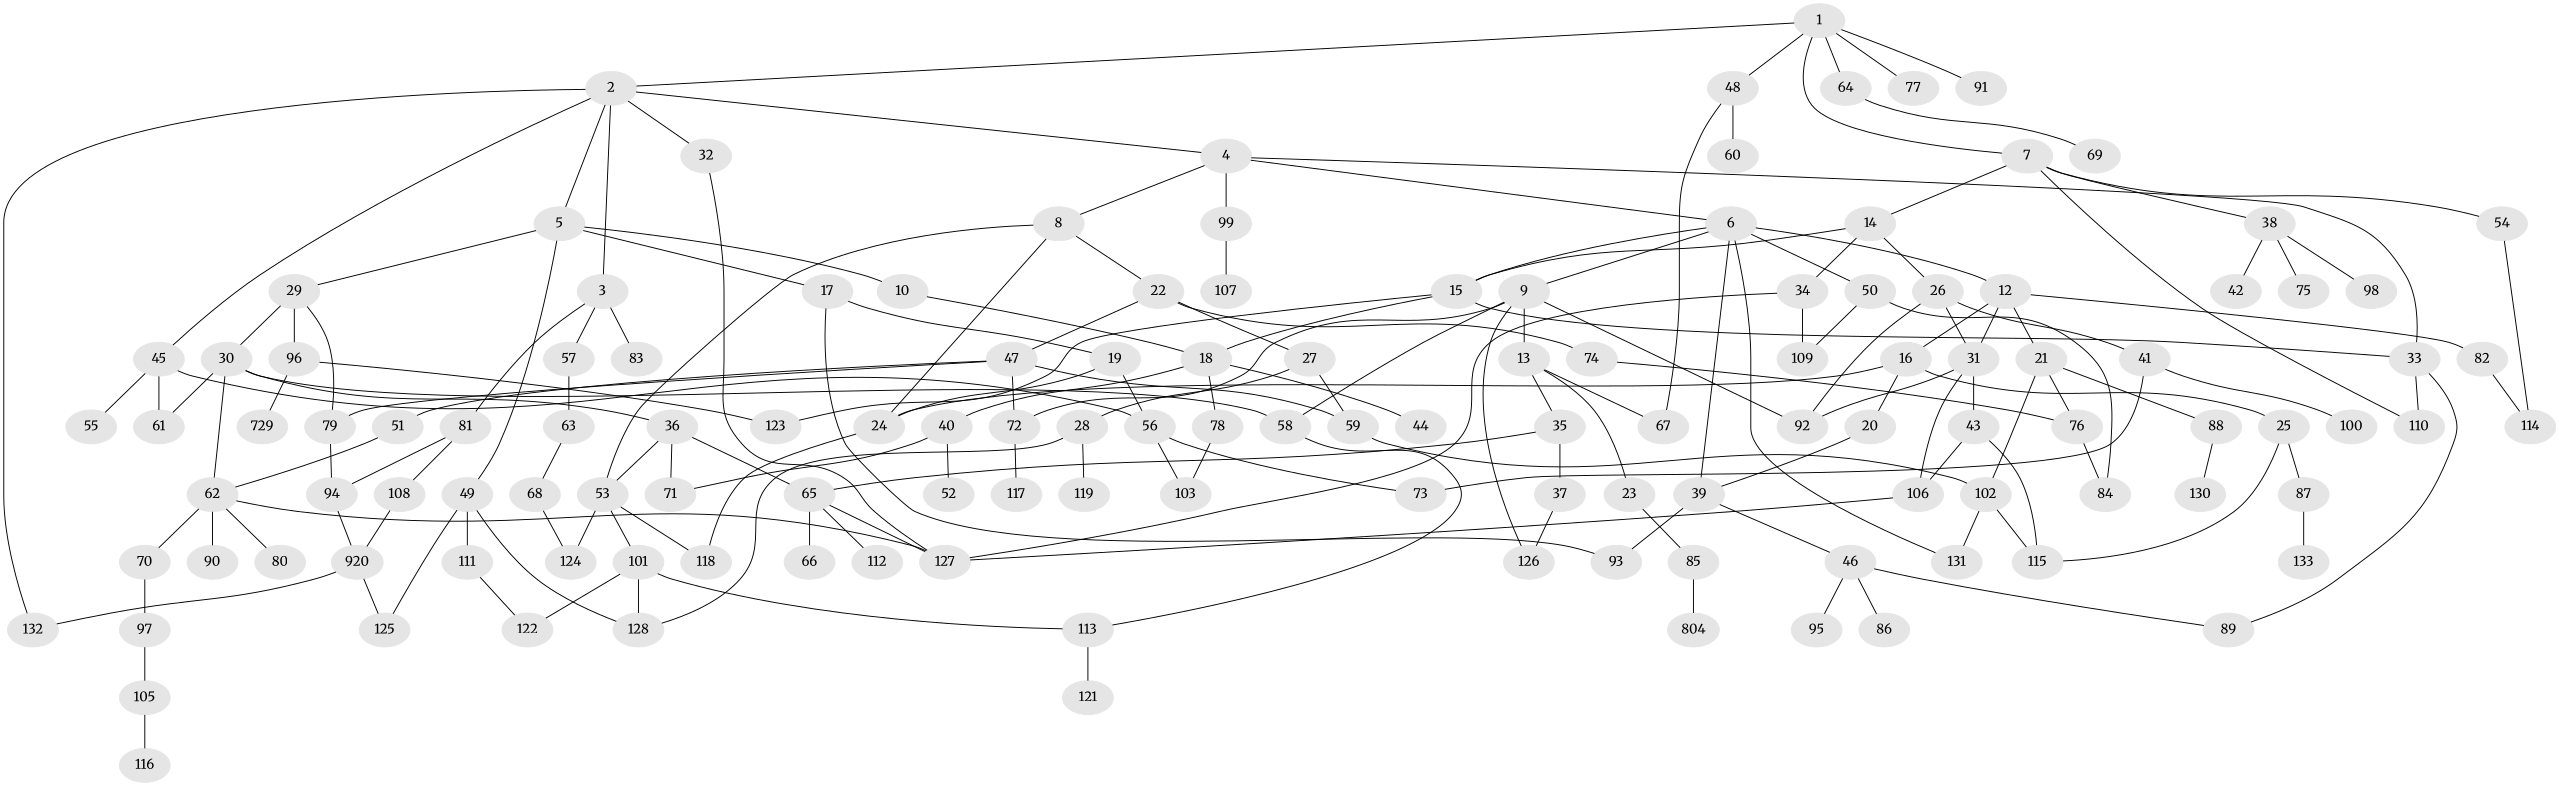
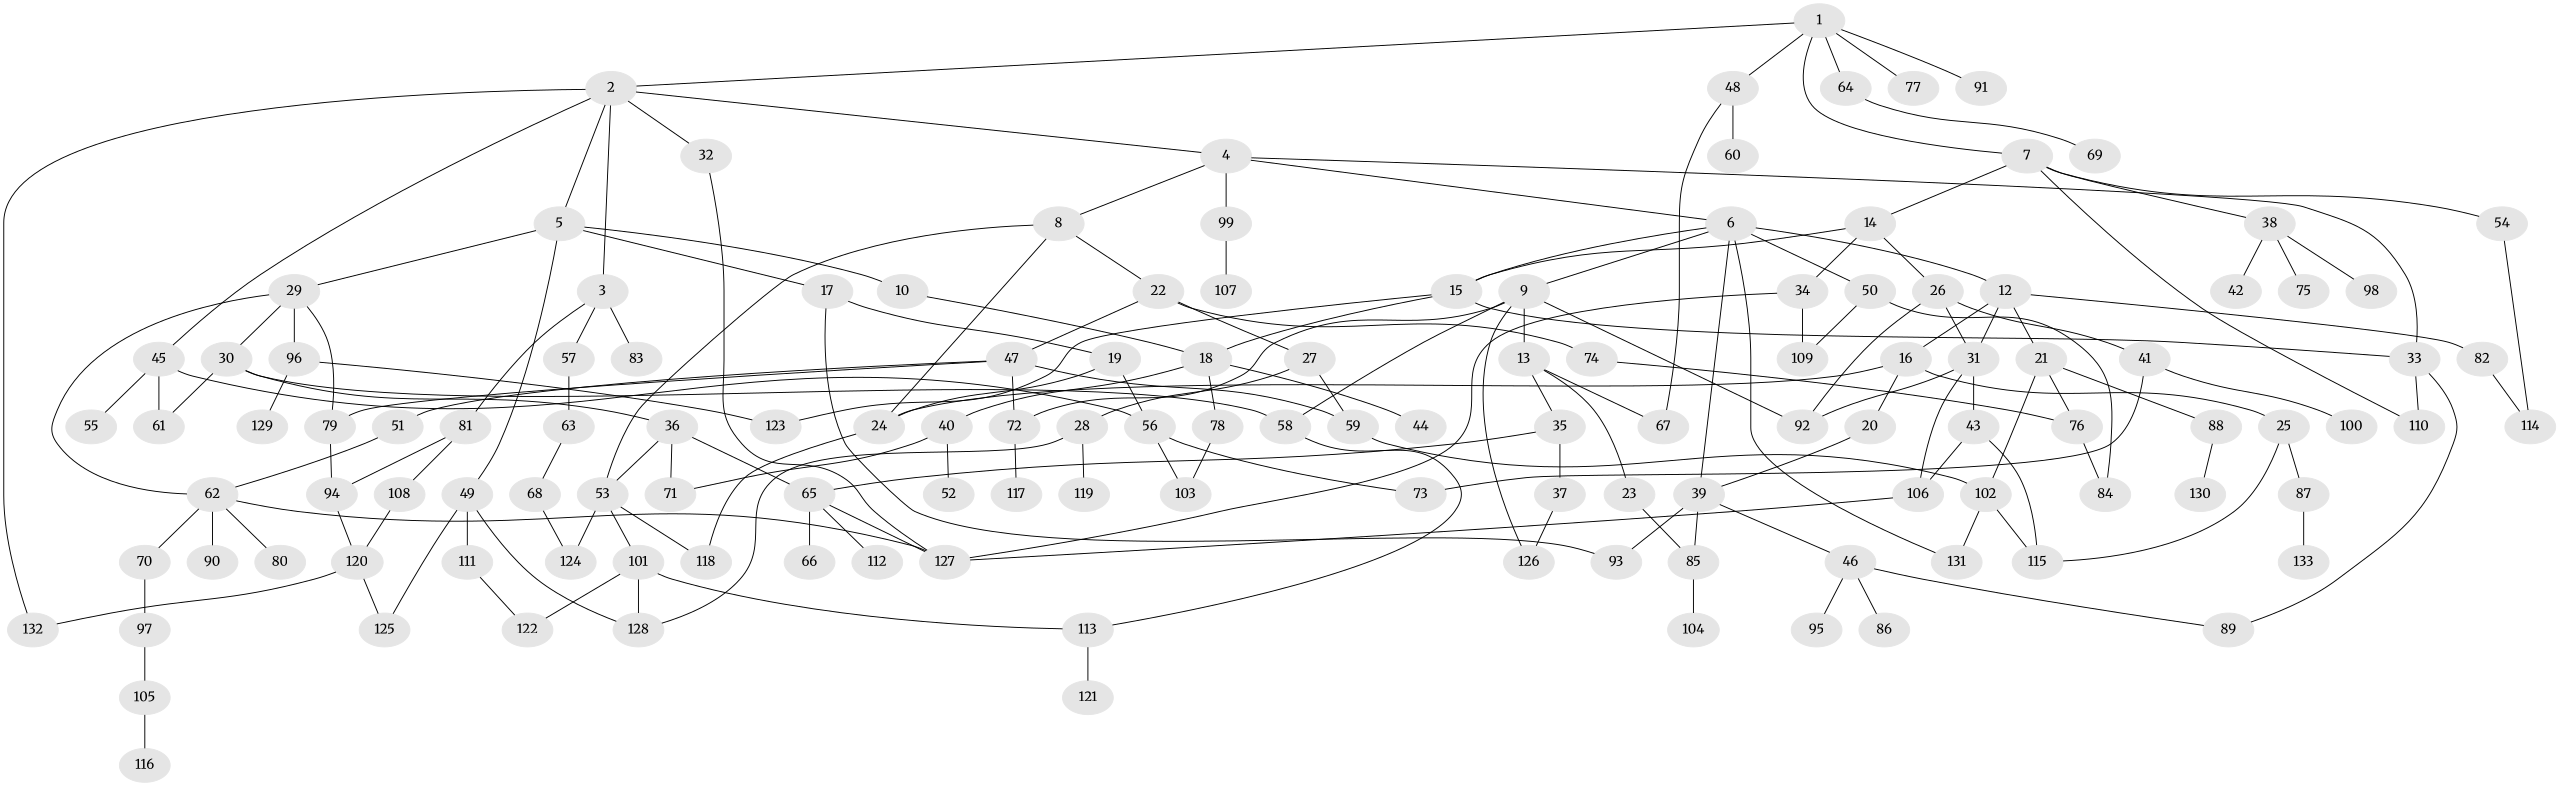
(220, 427) -> (76, 379)
(262, 427) -> (262, 427)
none -> (1696, 529)
(357, 562) -> (357, 562)
(1693, 630) -> (1693, 630)
